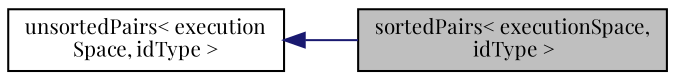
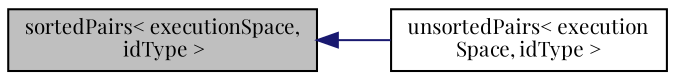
(332, 40) -> (364, 40)
